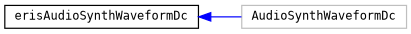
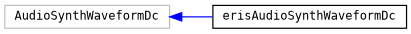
(226, 17) -> (197, 17)
